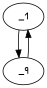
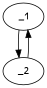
(23, 71) -> (23, 71)
